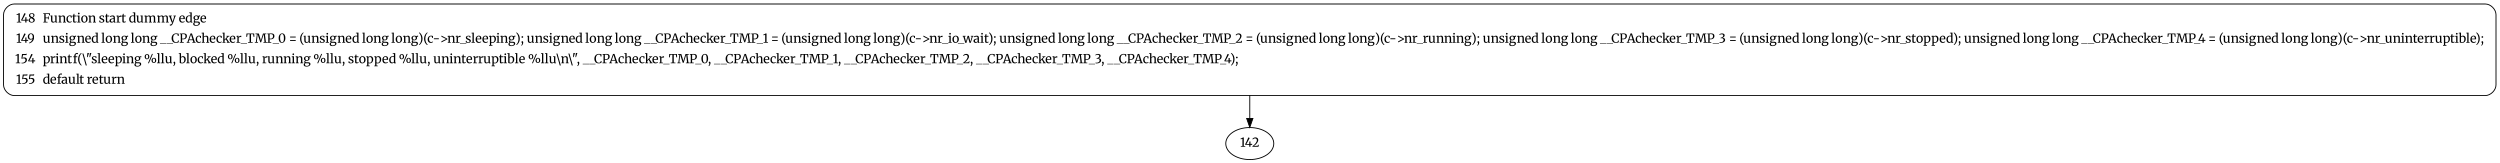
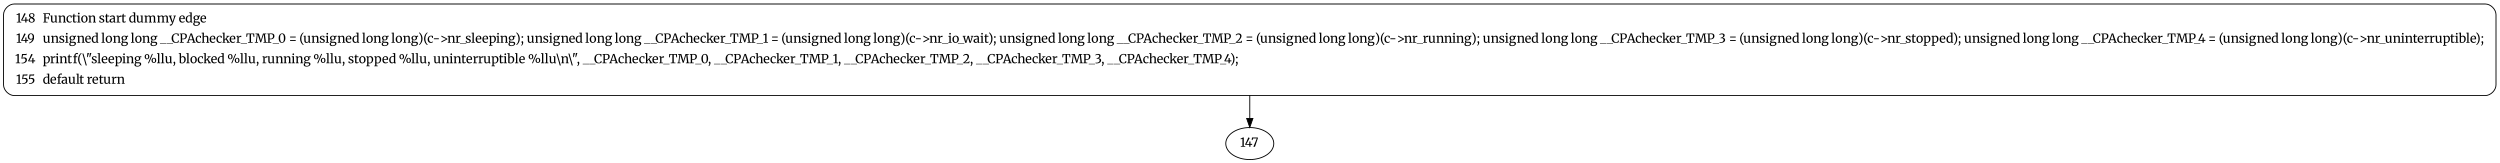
(1250, 144) -> (1250, 144)
